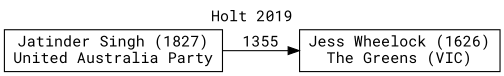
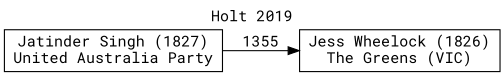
(400, 51) -> (400, 51)
